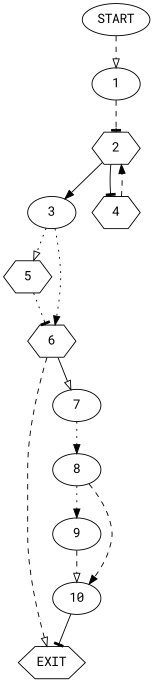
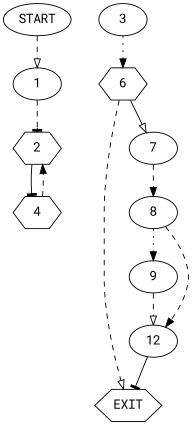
(87, 177) -> none
(28, 277) -> none
(77, 433) -> (153, 176)
(77, 598) -> (153, 341)
